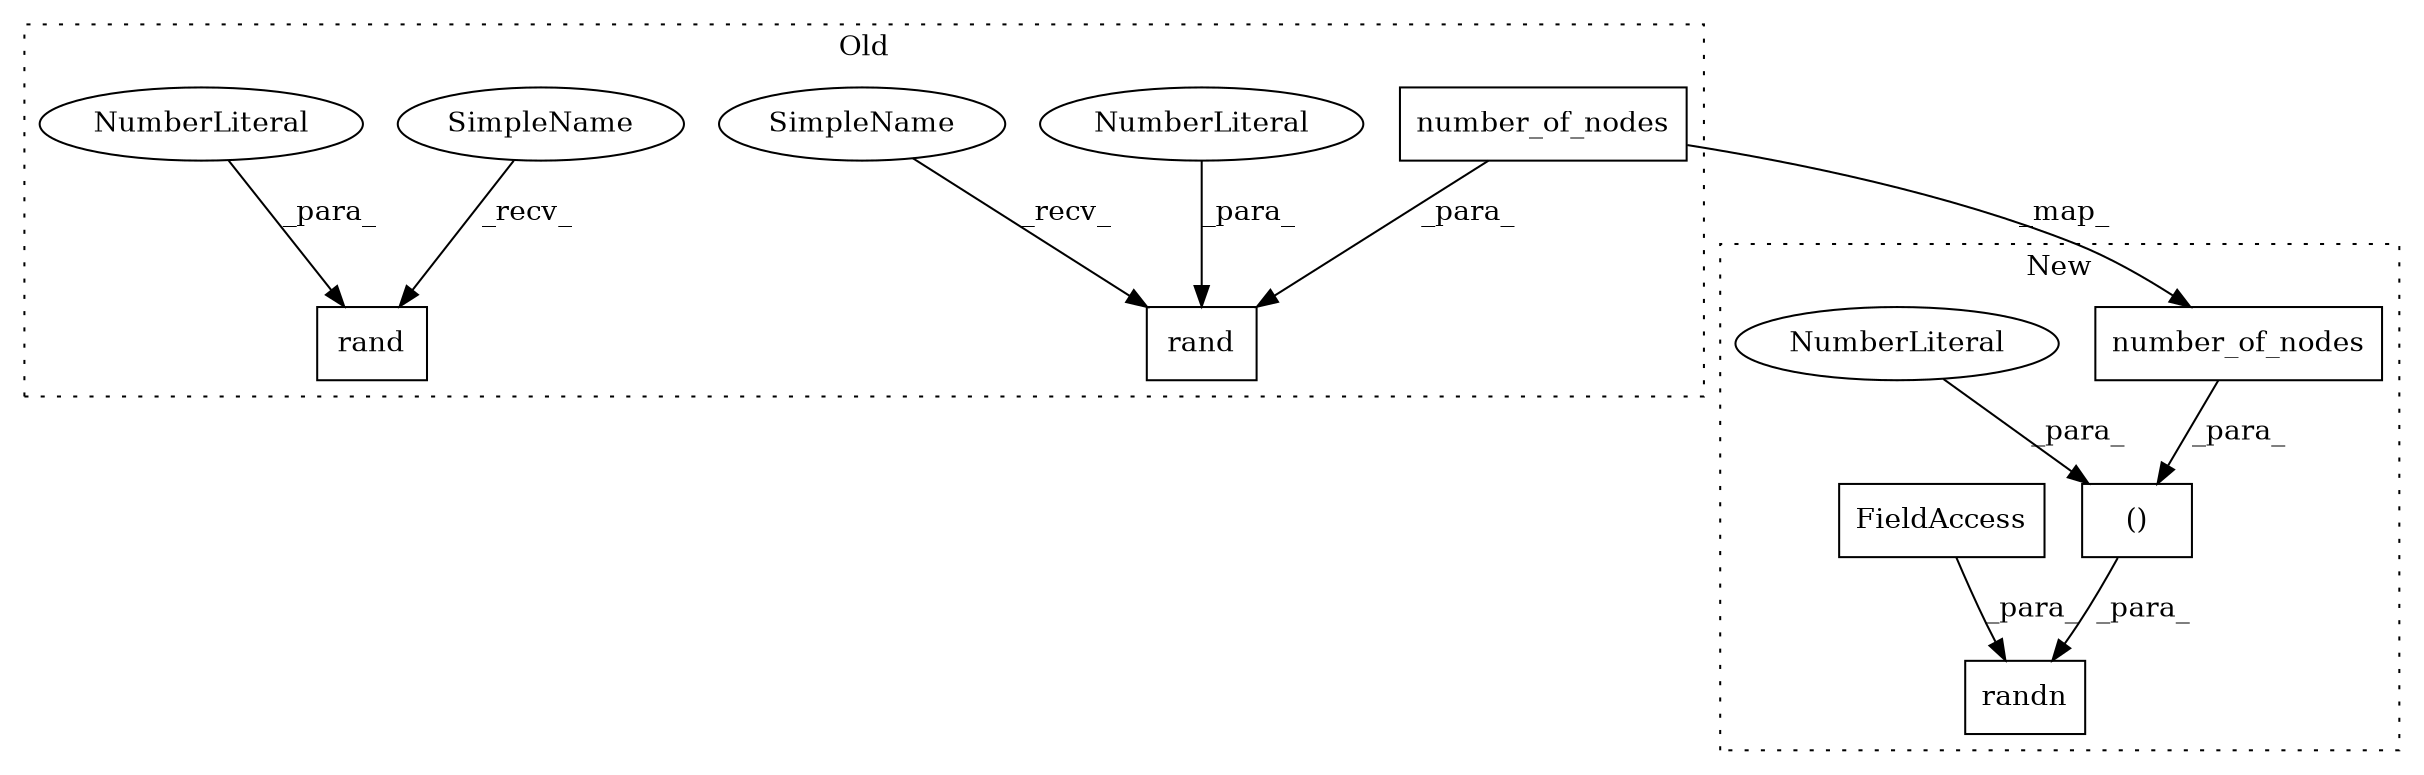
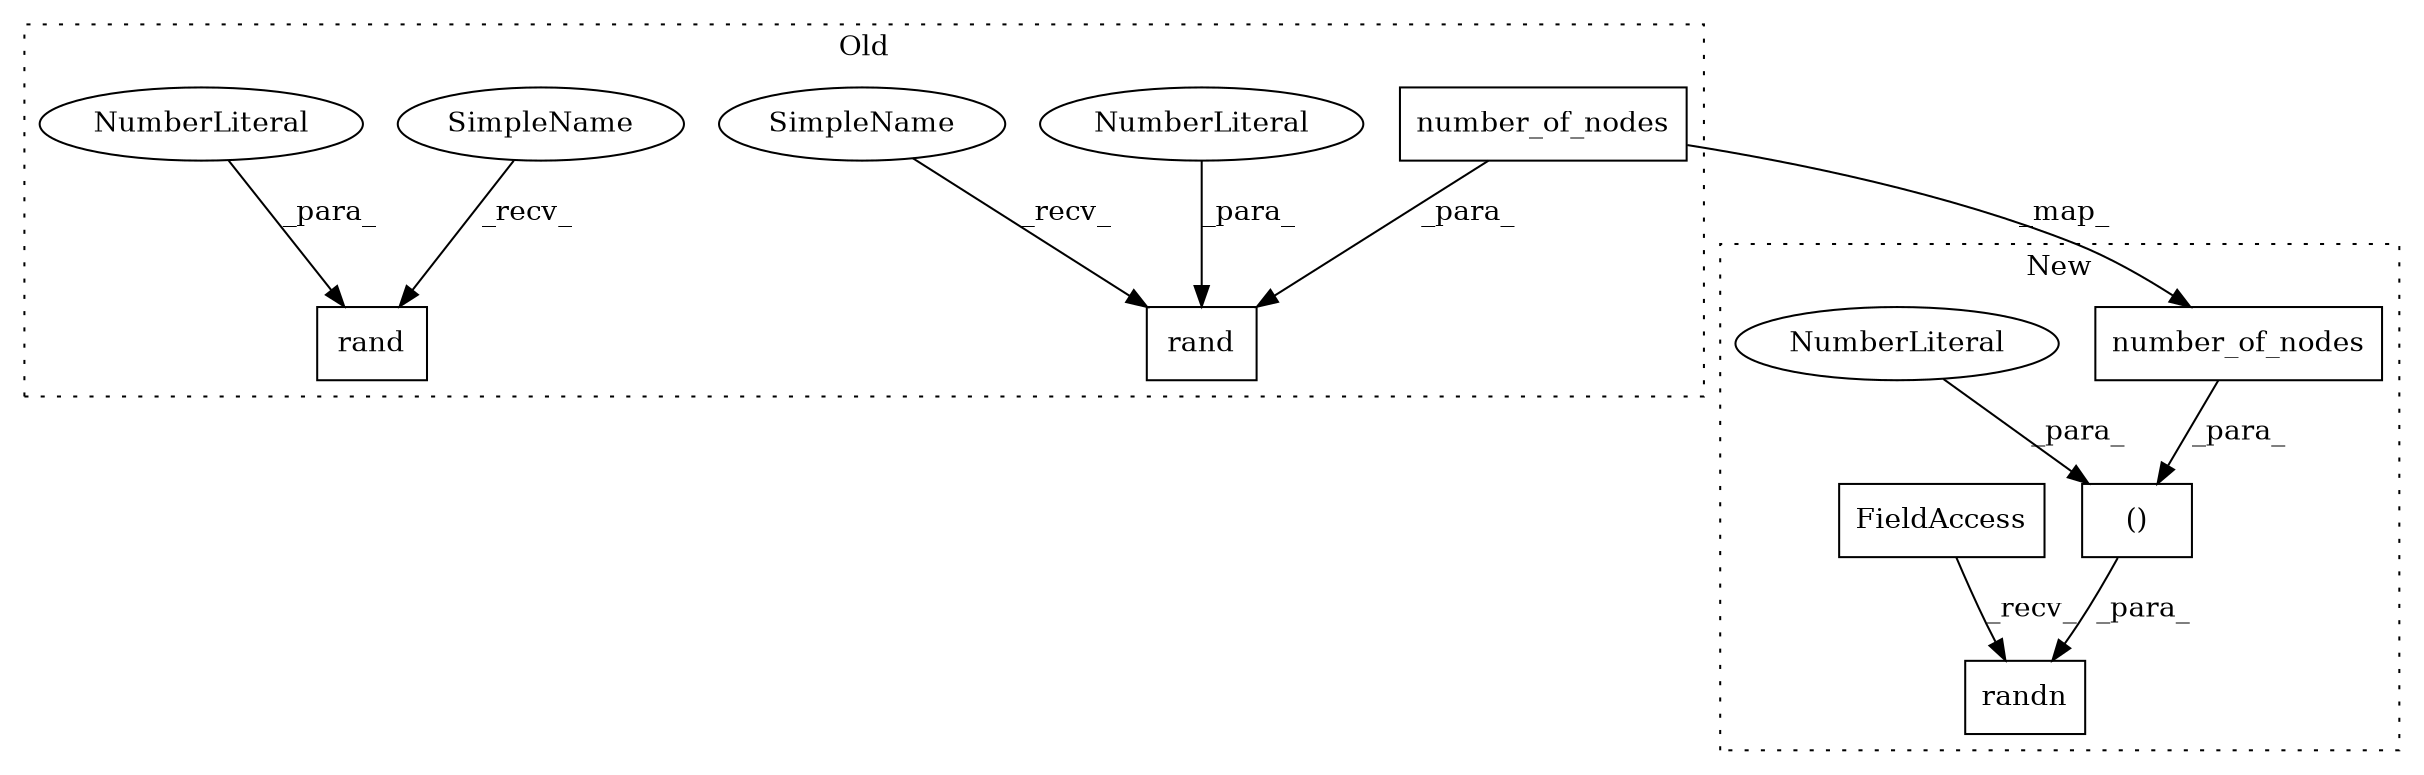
(2032, 609) -> (2032, 609)
